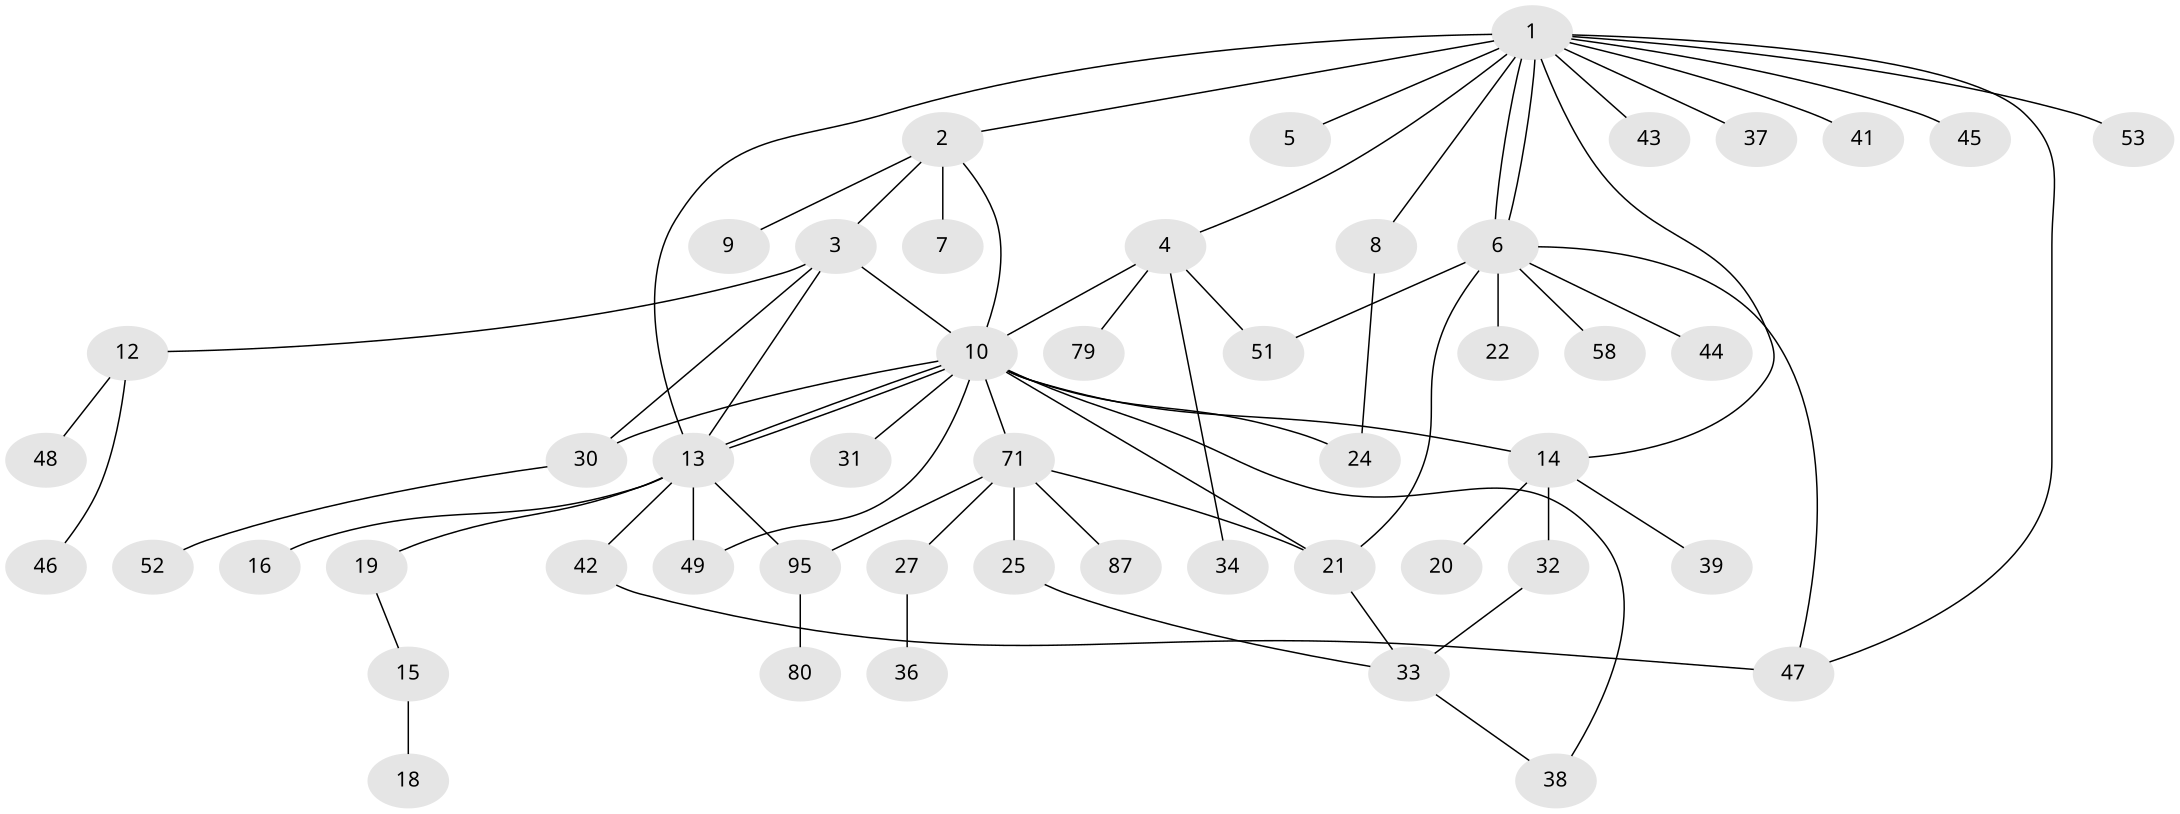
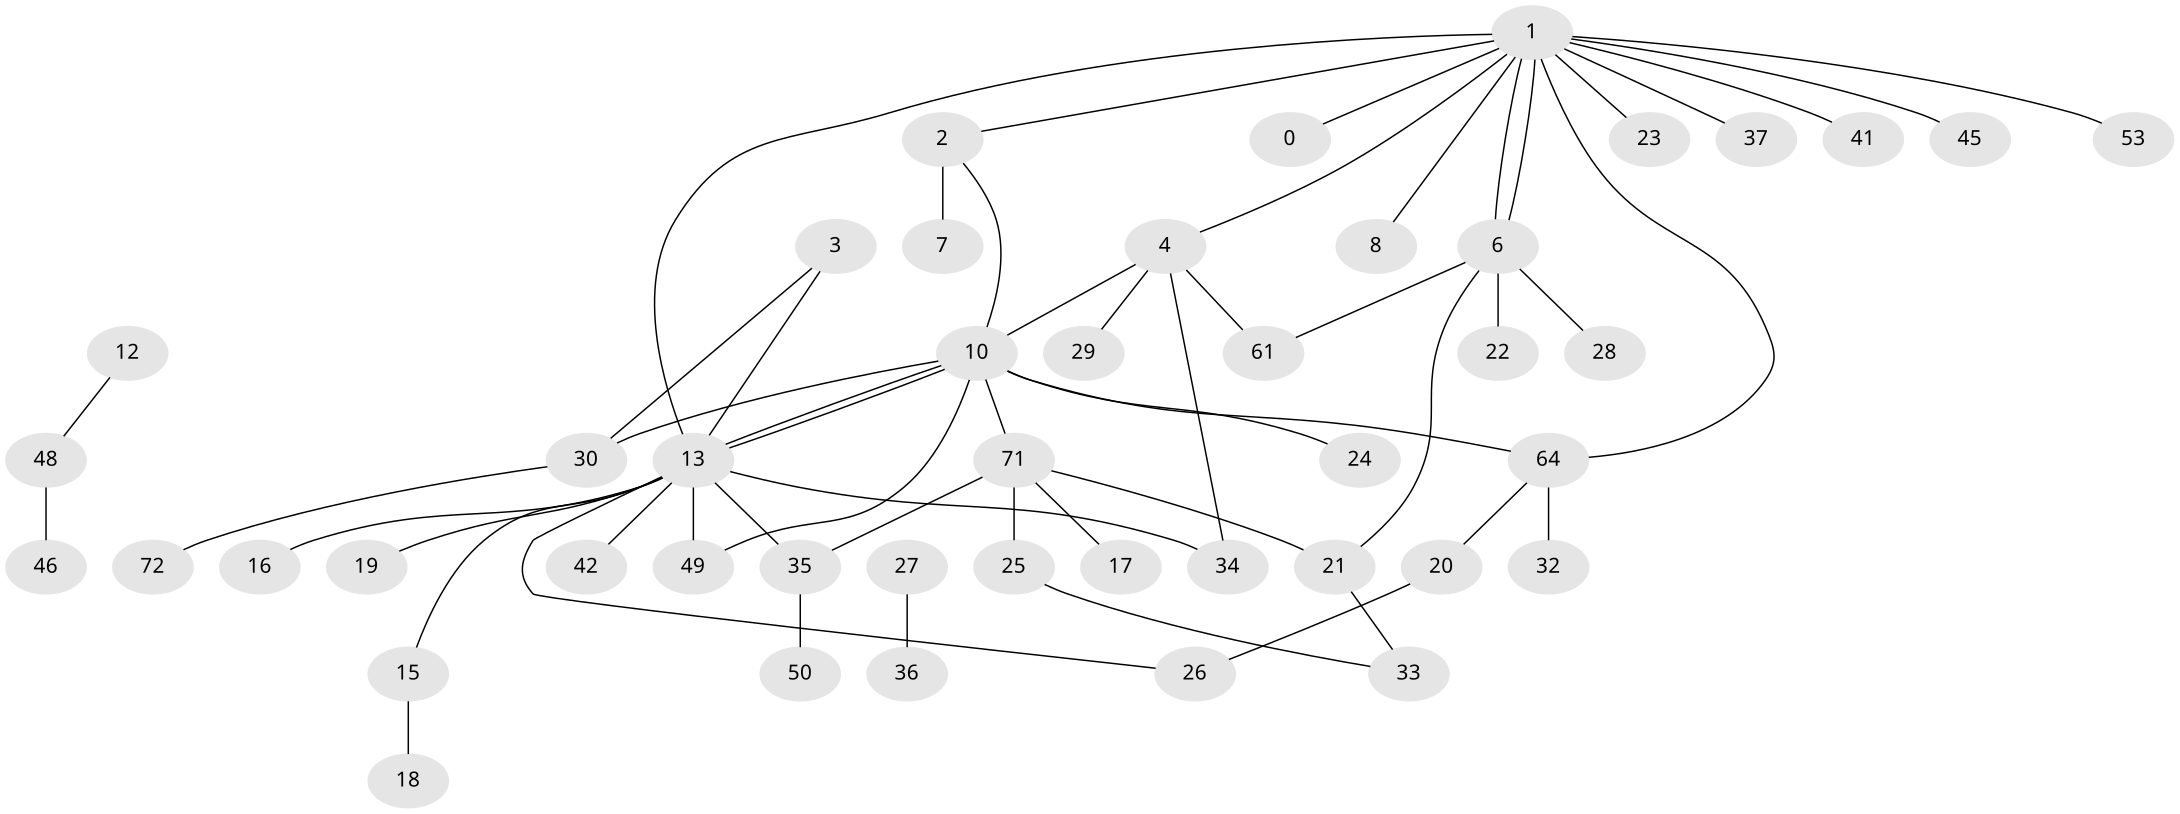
(1290, 140) -> (1290, 140)
(1650, 140) -> (1650, 140)
(890, 193) -> none
(729, 246) -> none
(906, 300) -> none
(490, 329) -> none
(1084, 353) -> (1084, 353)
(1263, 353) -> (1263, 353)
(1368, 353) -> none
(1605, 353) -> (1605, 353)
(1712, 353) -> none
(851, 460) -> none
(1156, 460) -> none
(1549, 460) -> (1549, 460)
(107, 466) -> (46, 514)
none -> (965, 506)
(961, 514) -> none
(153, 567) -> (153, 567)
(800, 567) -> (800, 567)
(1121, 567) -> (1121, 567)
(1712, 567) -> none
(388, 621) -> (497, 531)
(1478, 621) -> none
(800, 674) -> (800, 674)
none -> (1195, 674)
(1794, 674) -> none
(1556, 781) -> none
